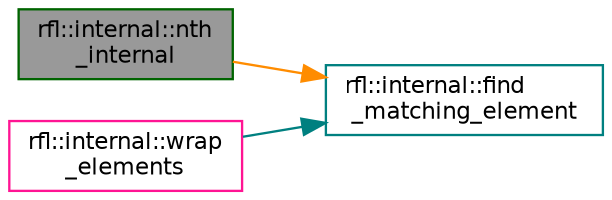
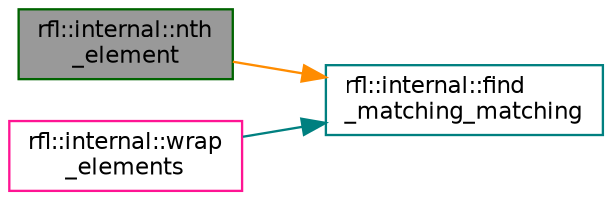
(126, 44) -> (126, 44)
(464, 100) -> (464, 100)
